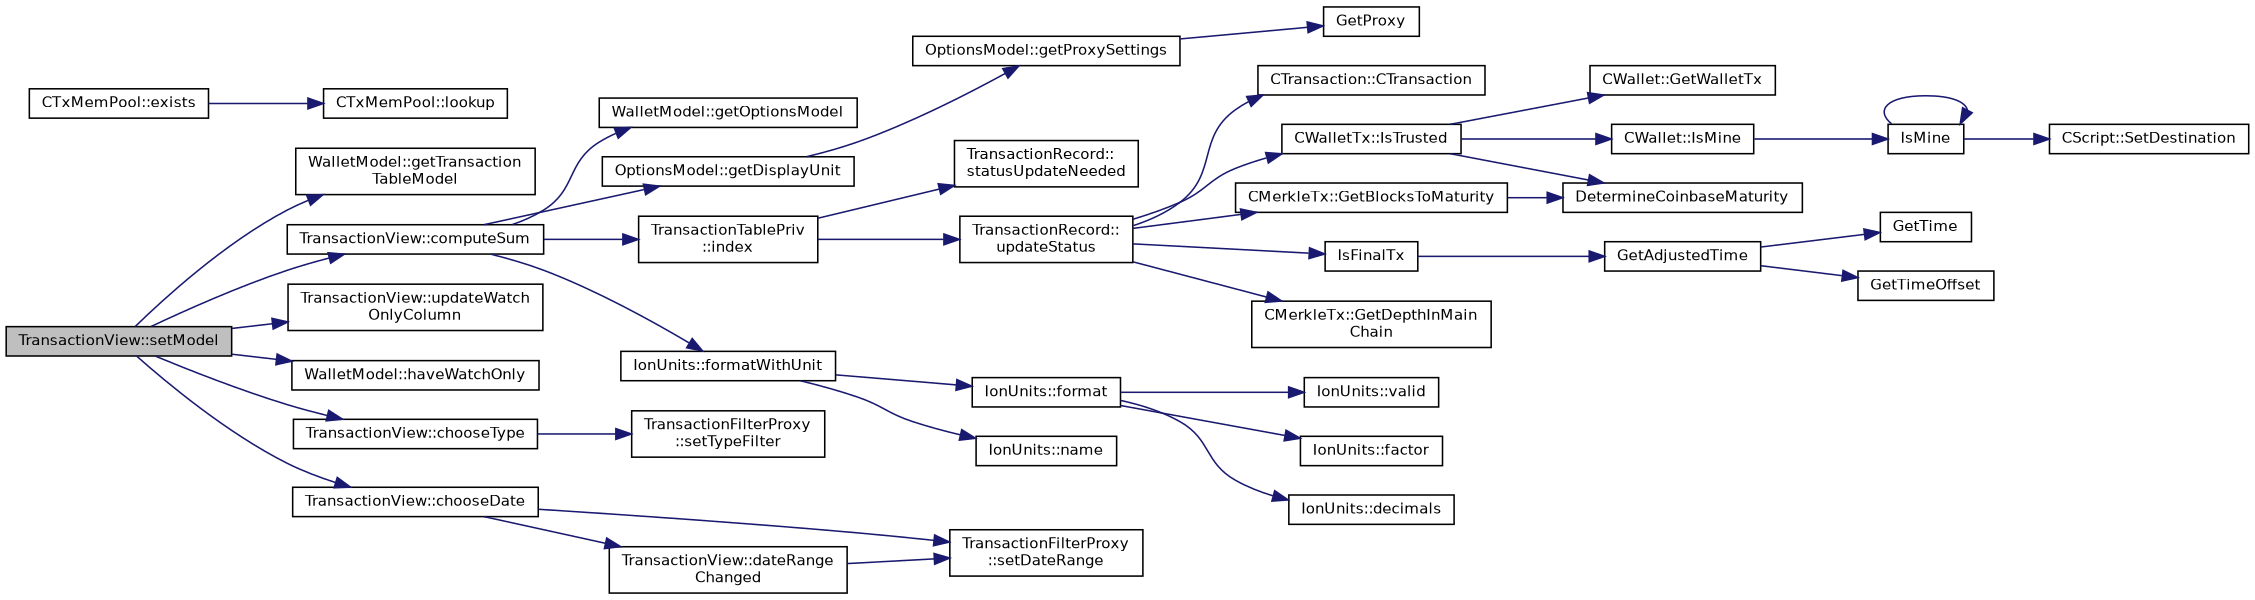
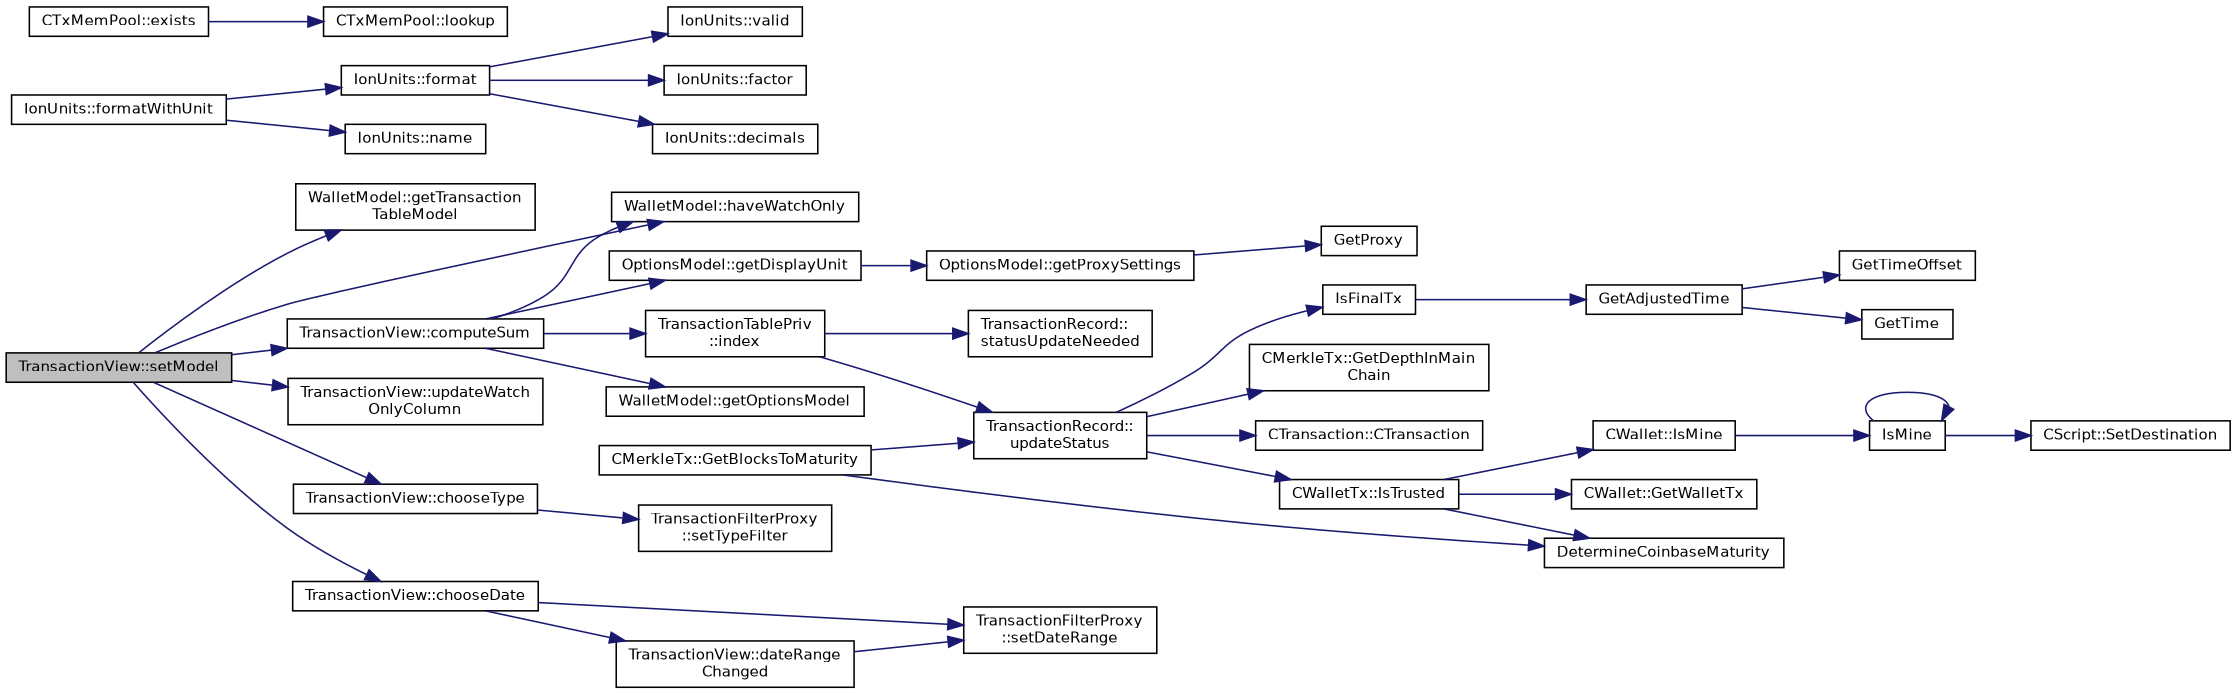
(1187, 221) -> (915, 447)
(593, 291) -> (561, 281)
